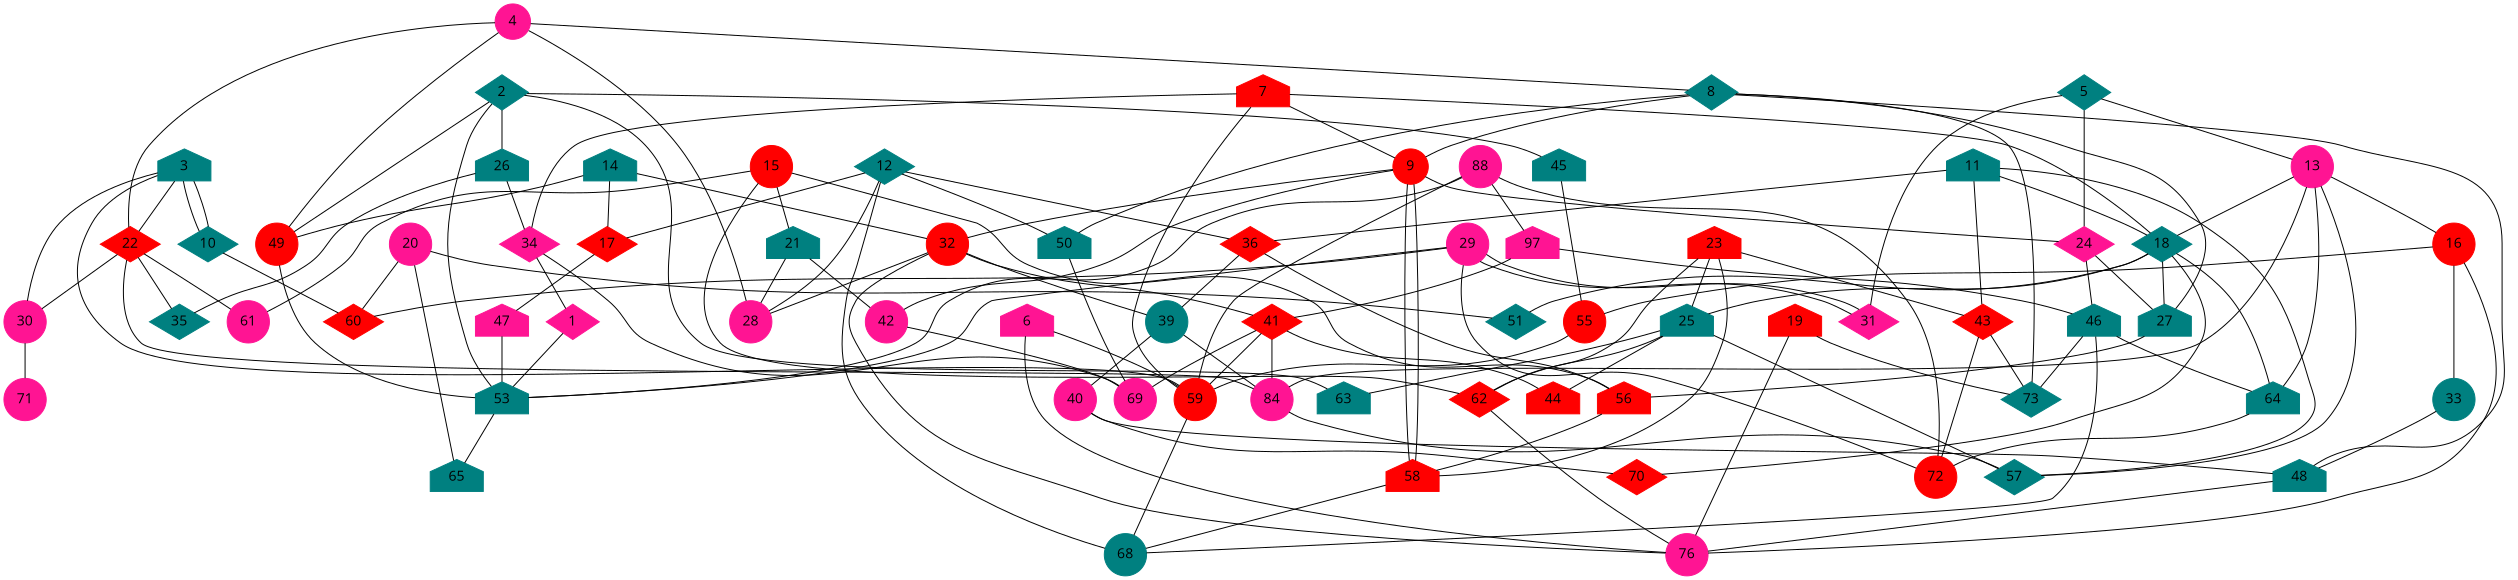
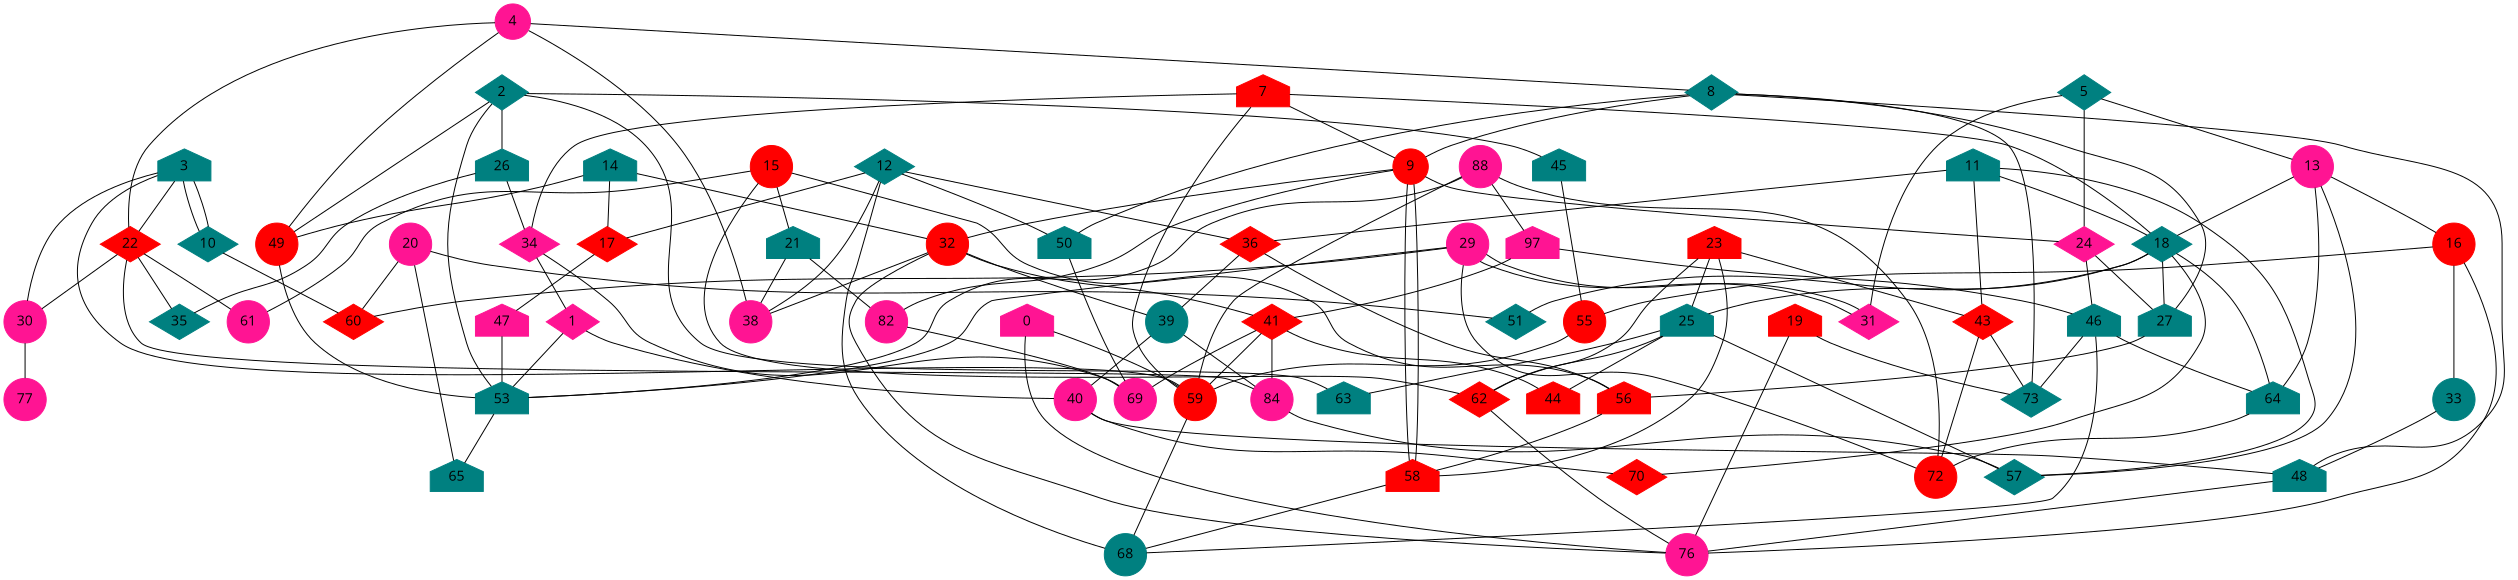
(751, 322) -> (751, 322)
(886, 322) -> (886, 322)
(1027, 322) -> (1027, 322)
(1841, 369) -> none
none -> (817, 383)
(25, 400) -> (25, 400)
